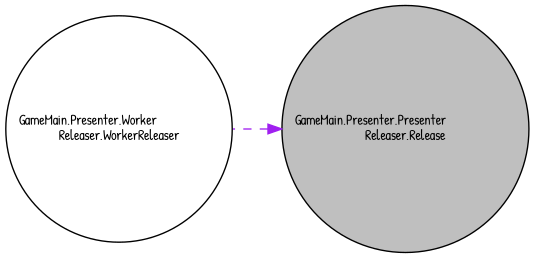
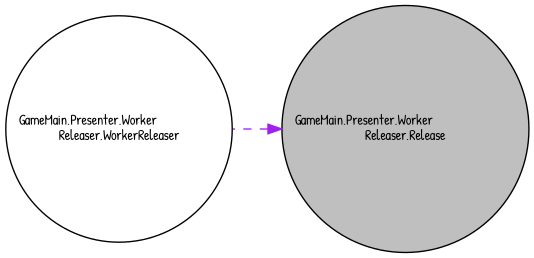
(405, 129) -> (405, 129)
